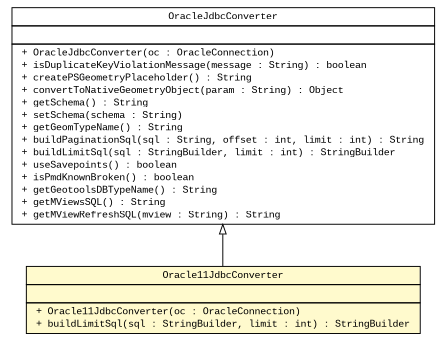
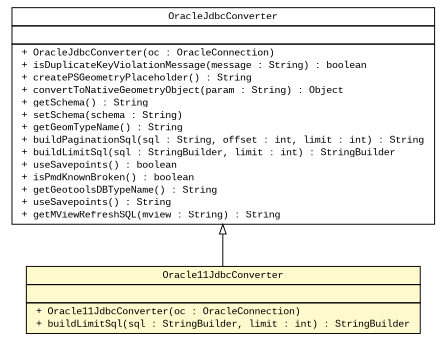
(94, 202) -> (97, 202)
